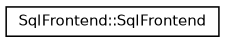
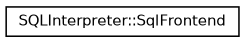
(113, 22) -> (123, 22)
